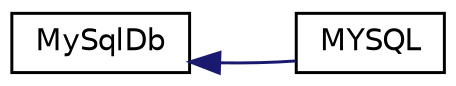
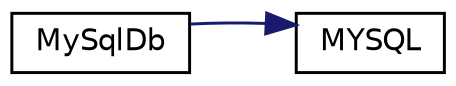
(258, 63) -> (228, 23)
